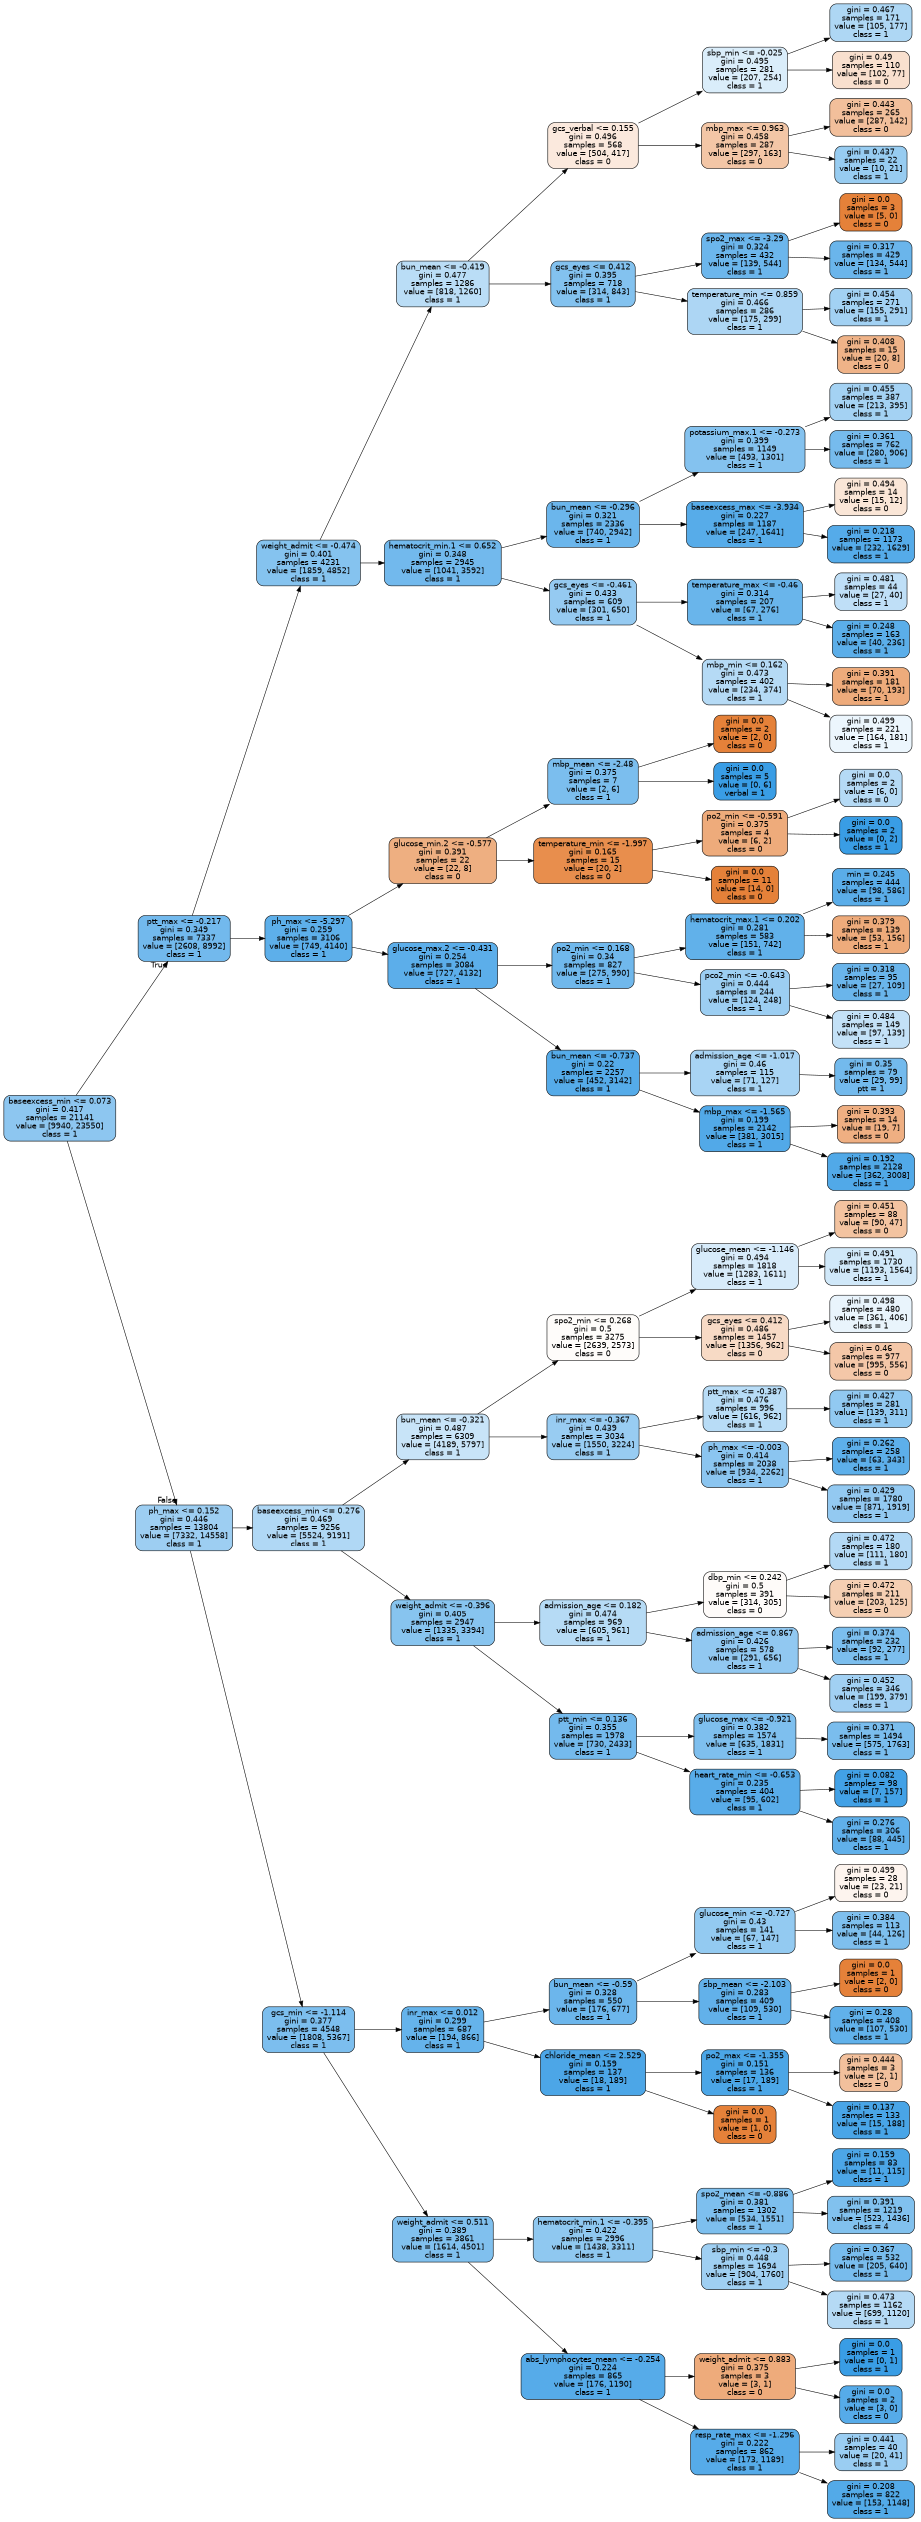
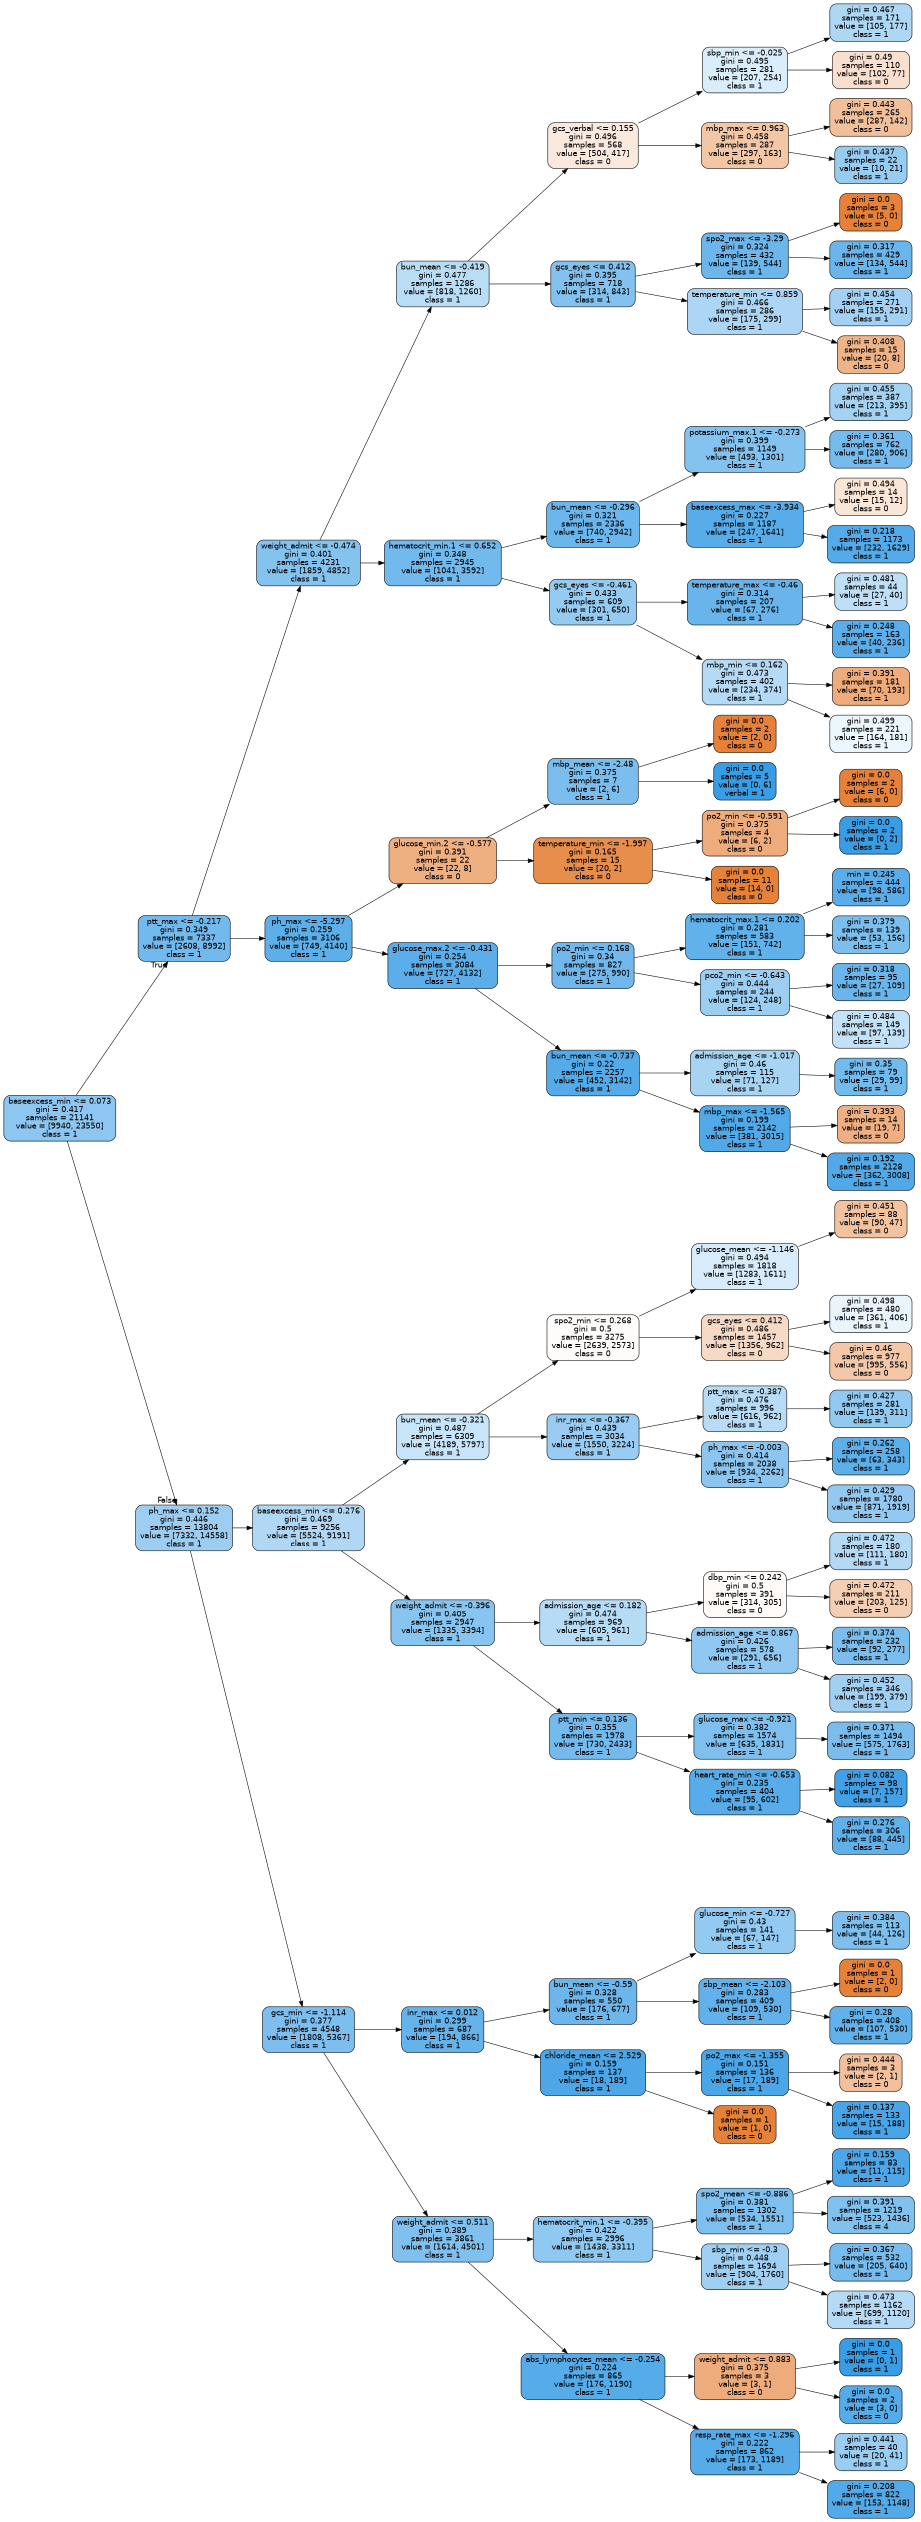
(871, 788) -> (871, 788)
(871, 935) -> (871, 935)
(871, 1077) -> (871, 1077)
(871, 1267) -> none
(871, 1883) -> none
